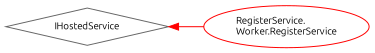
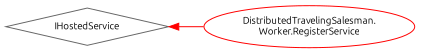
(286, 27) -> (309, 27)
